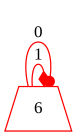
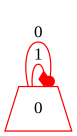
(38, 109) -> (38, 109)
